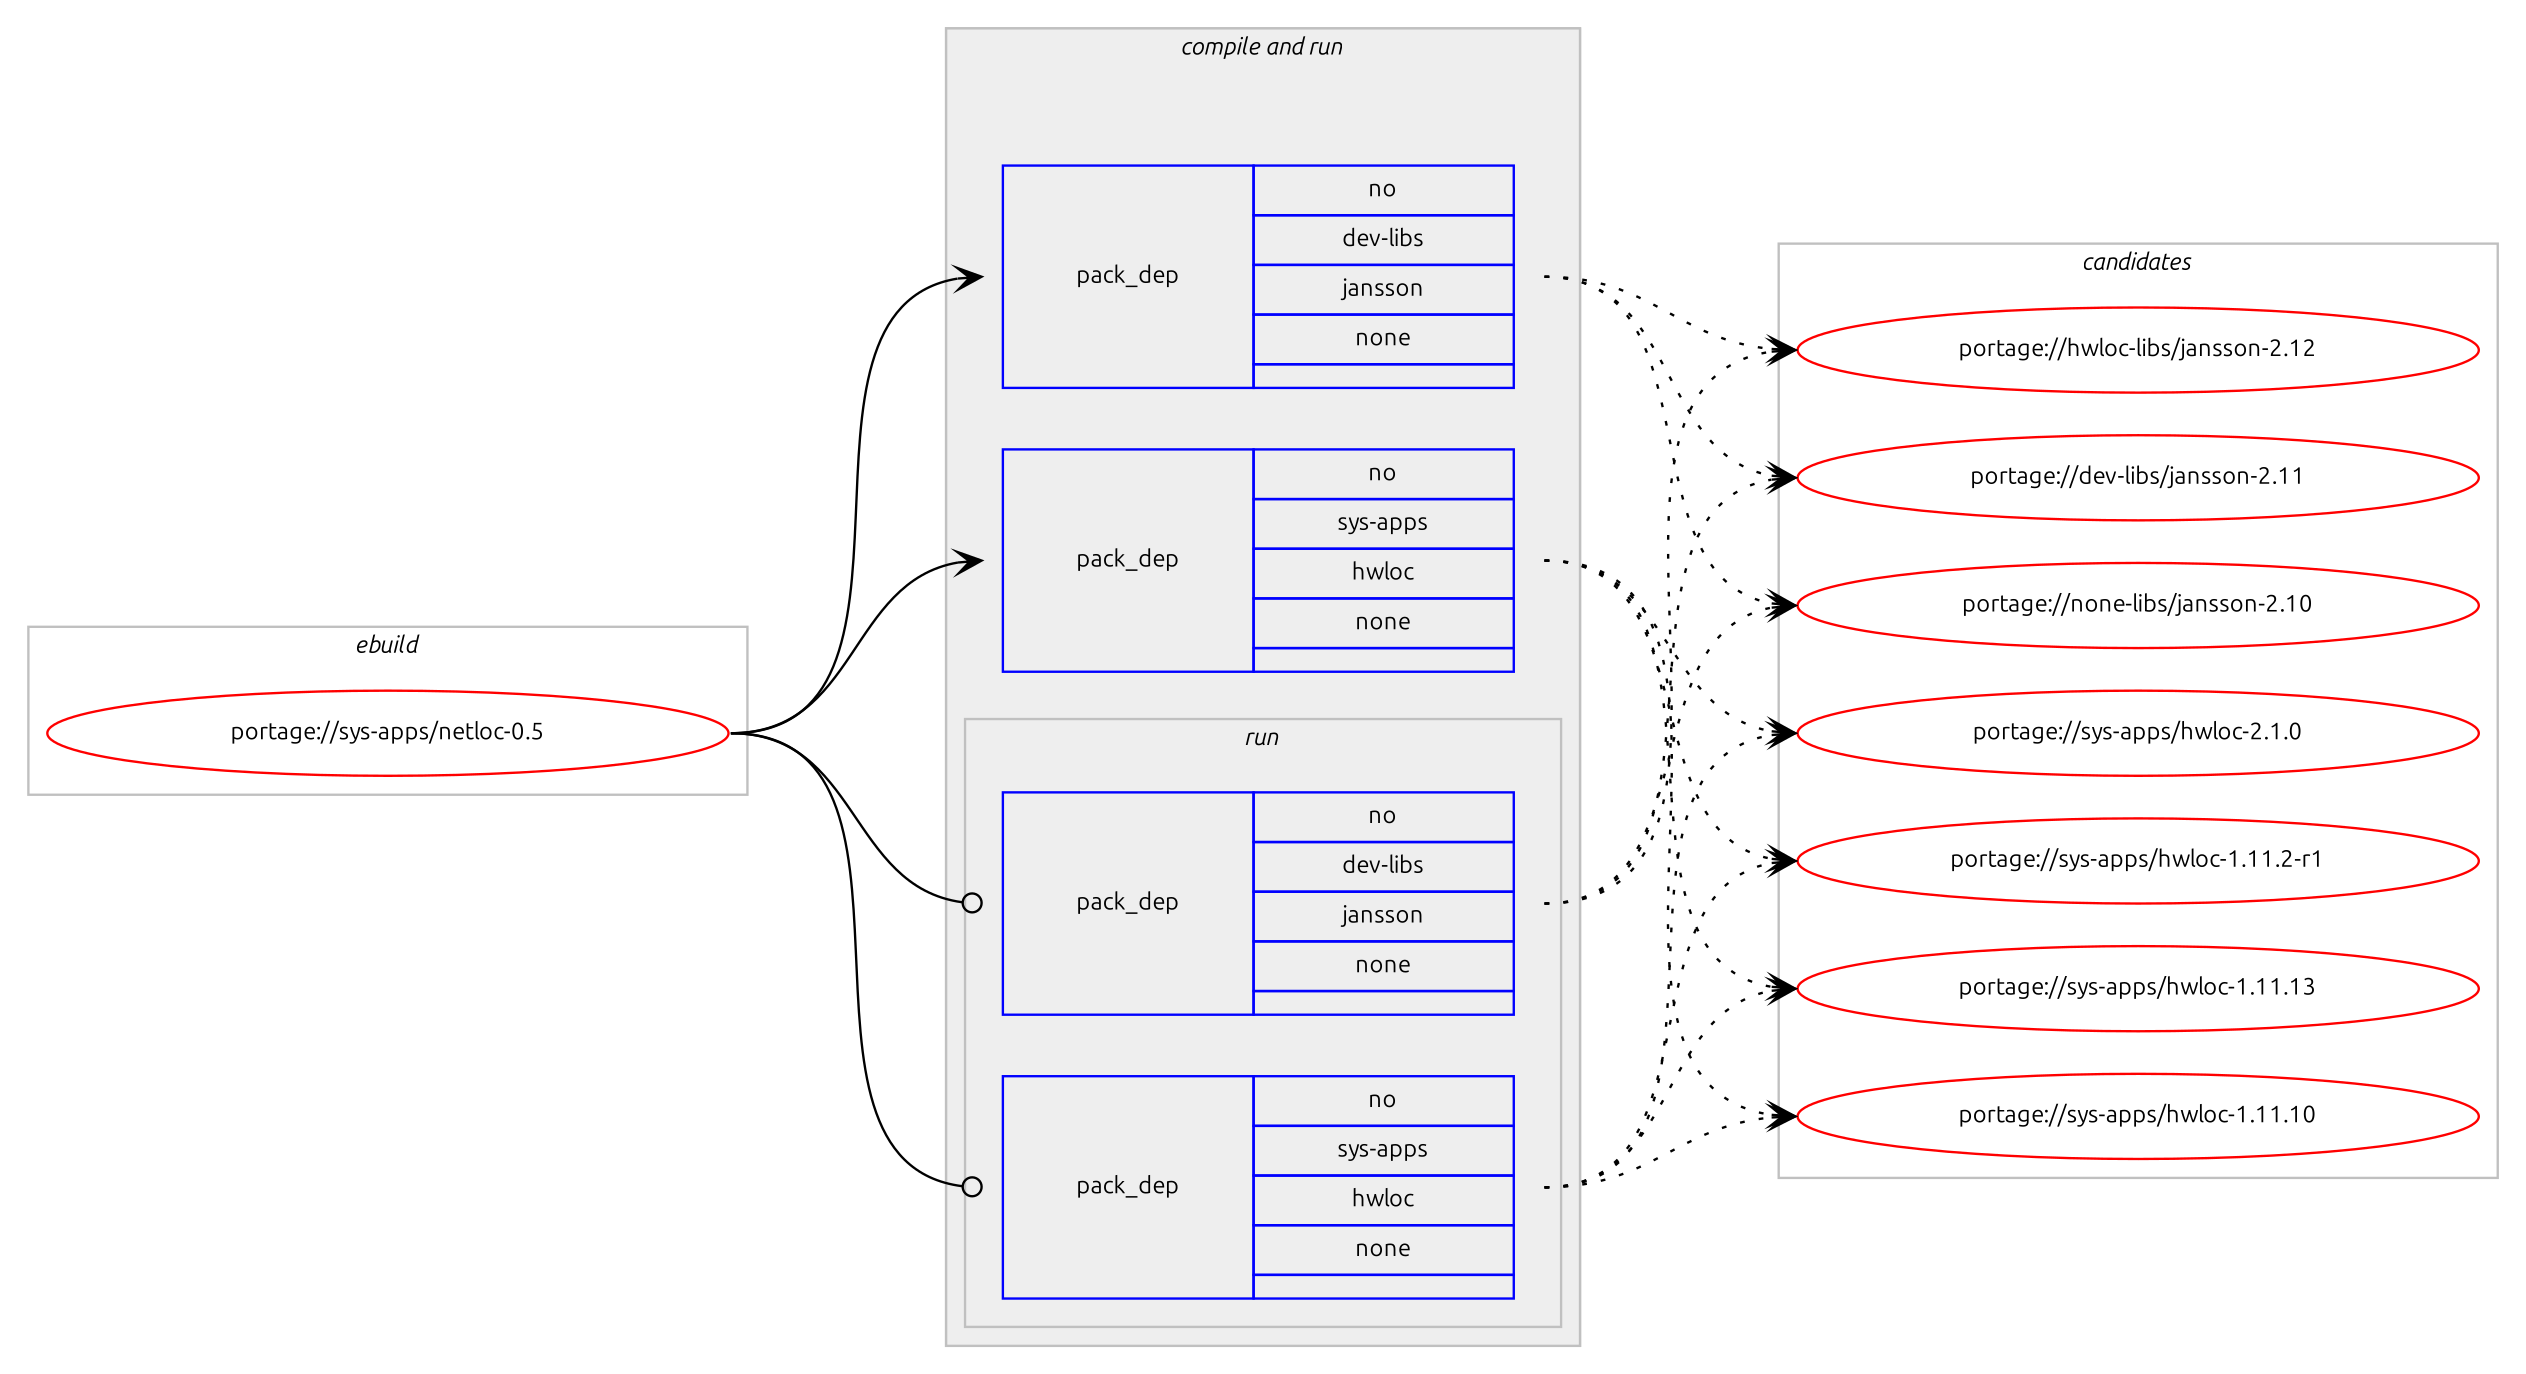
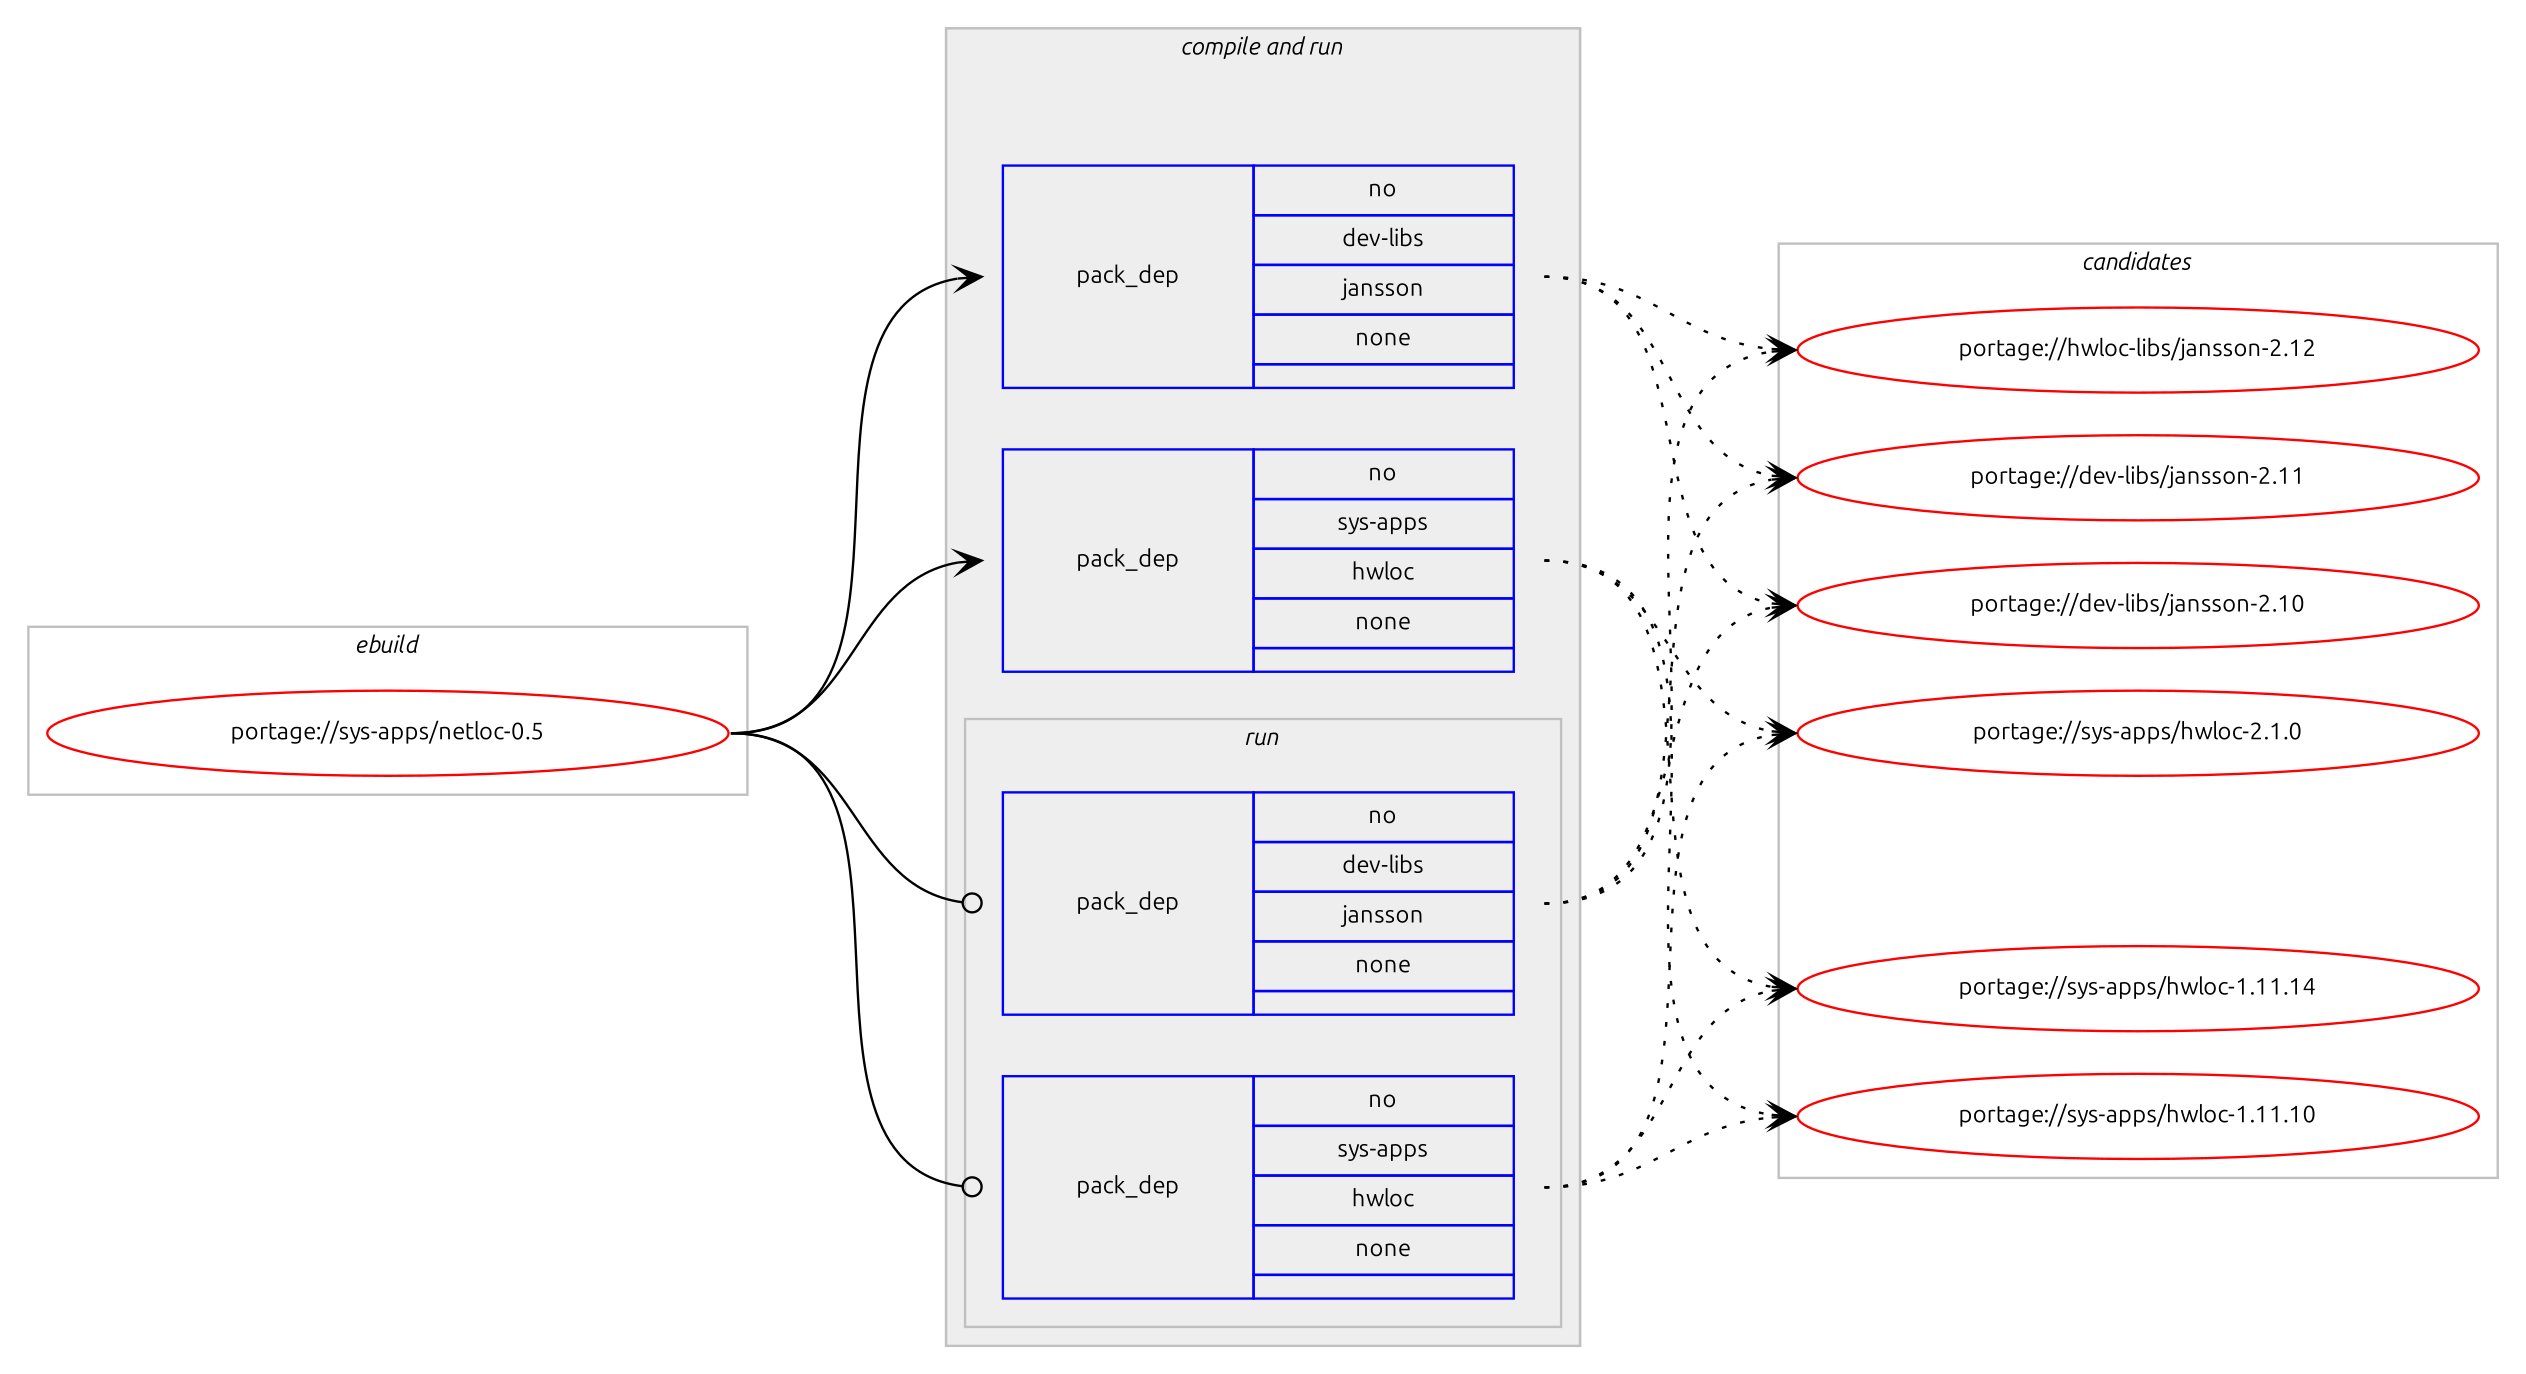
(2138, 606) -> (2138, 606)
(2138, 861) -> none
(2138, 989) -> (2138, 989)
